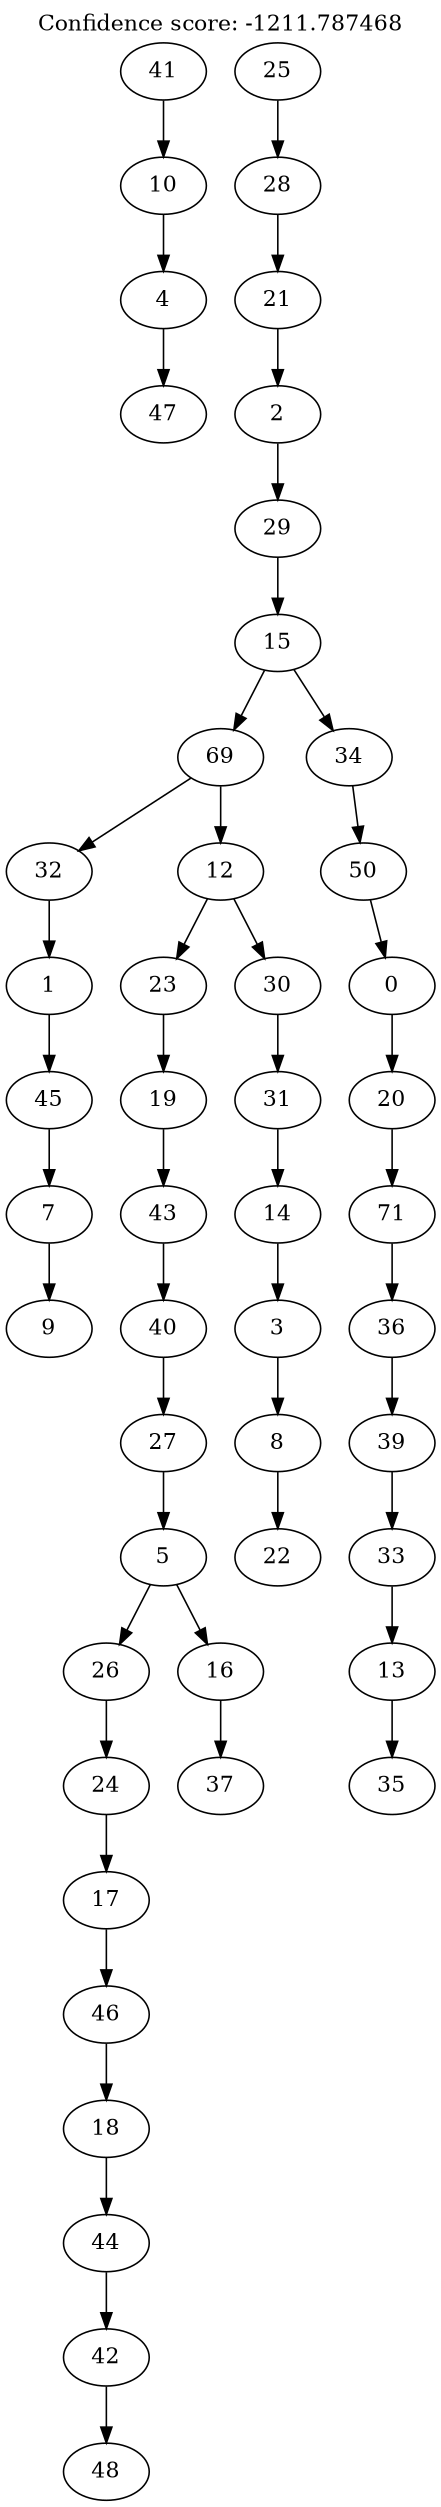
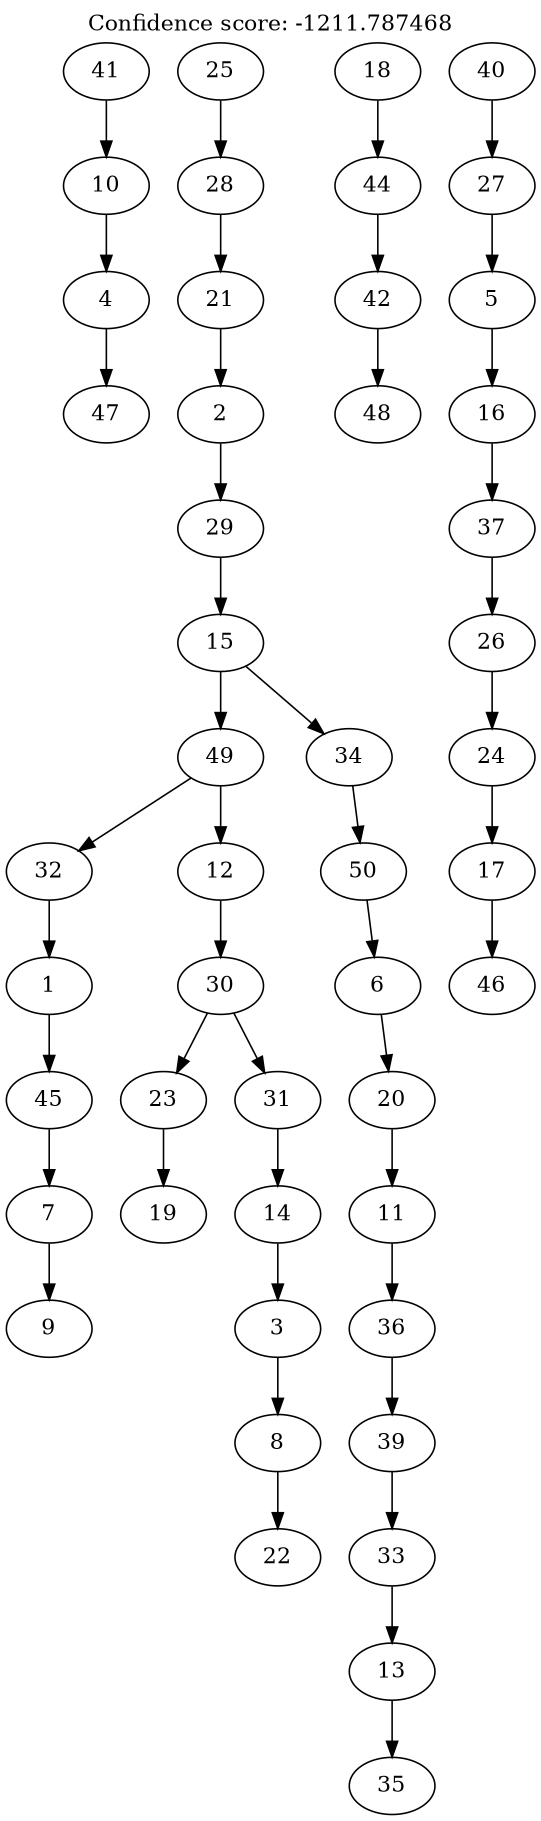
(221, 757) -> (221, 757)
(196, 922) -> (196, 1036)
(392, 986) -> (378, 986)
(164, 1214) -> none
(392, 1214) -> (392, 1214)
(139, 1607) -> (492, 578)
(106, 2064) -> none
